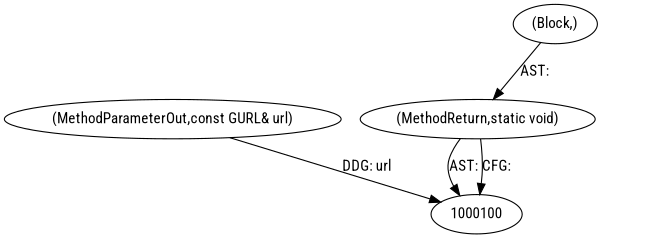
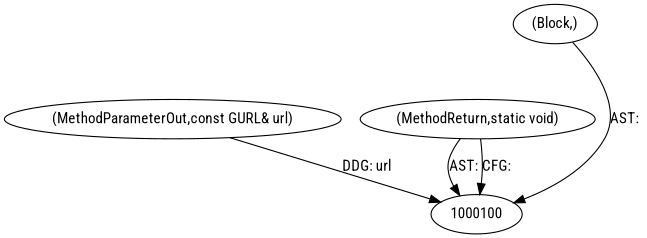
(521, 67) -> (606, 136)
